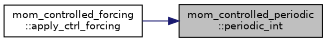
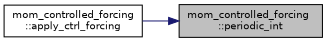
(251, 21) -> (251, 21)
